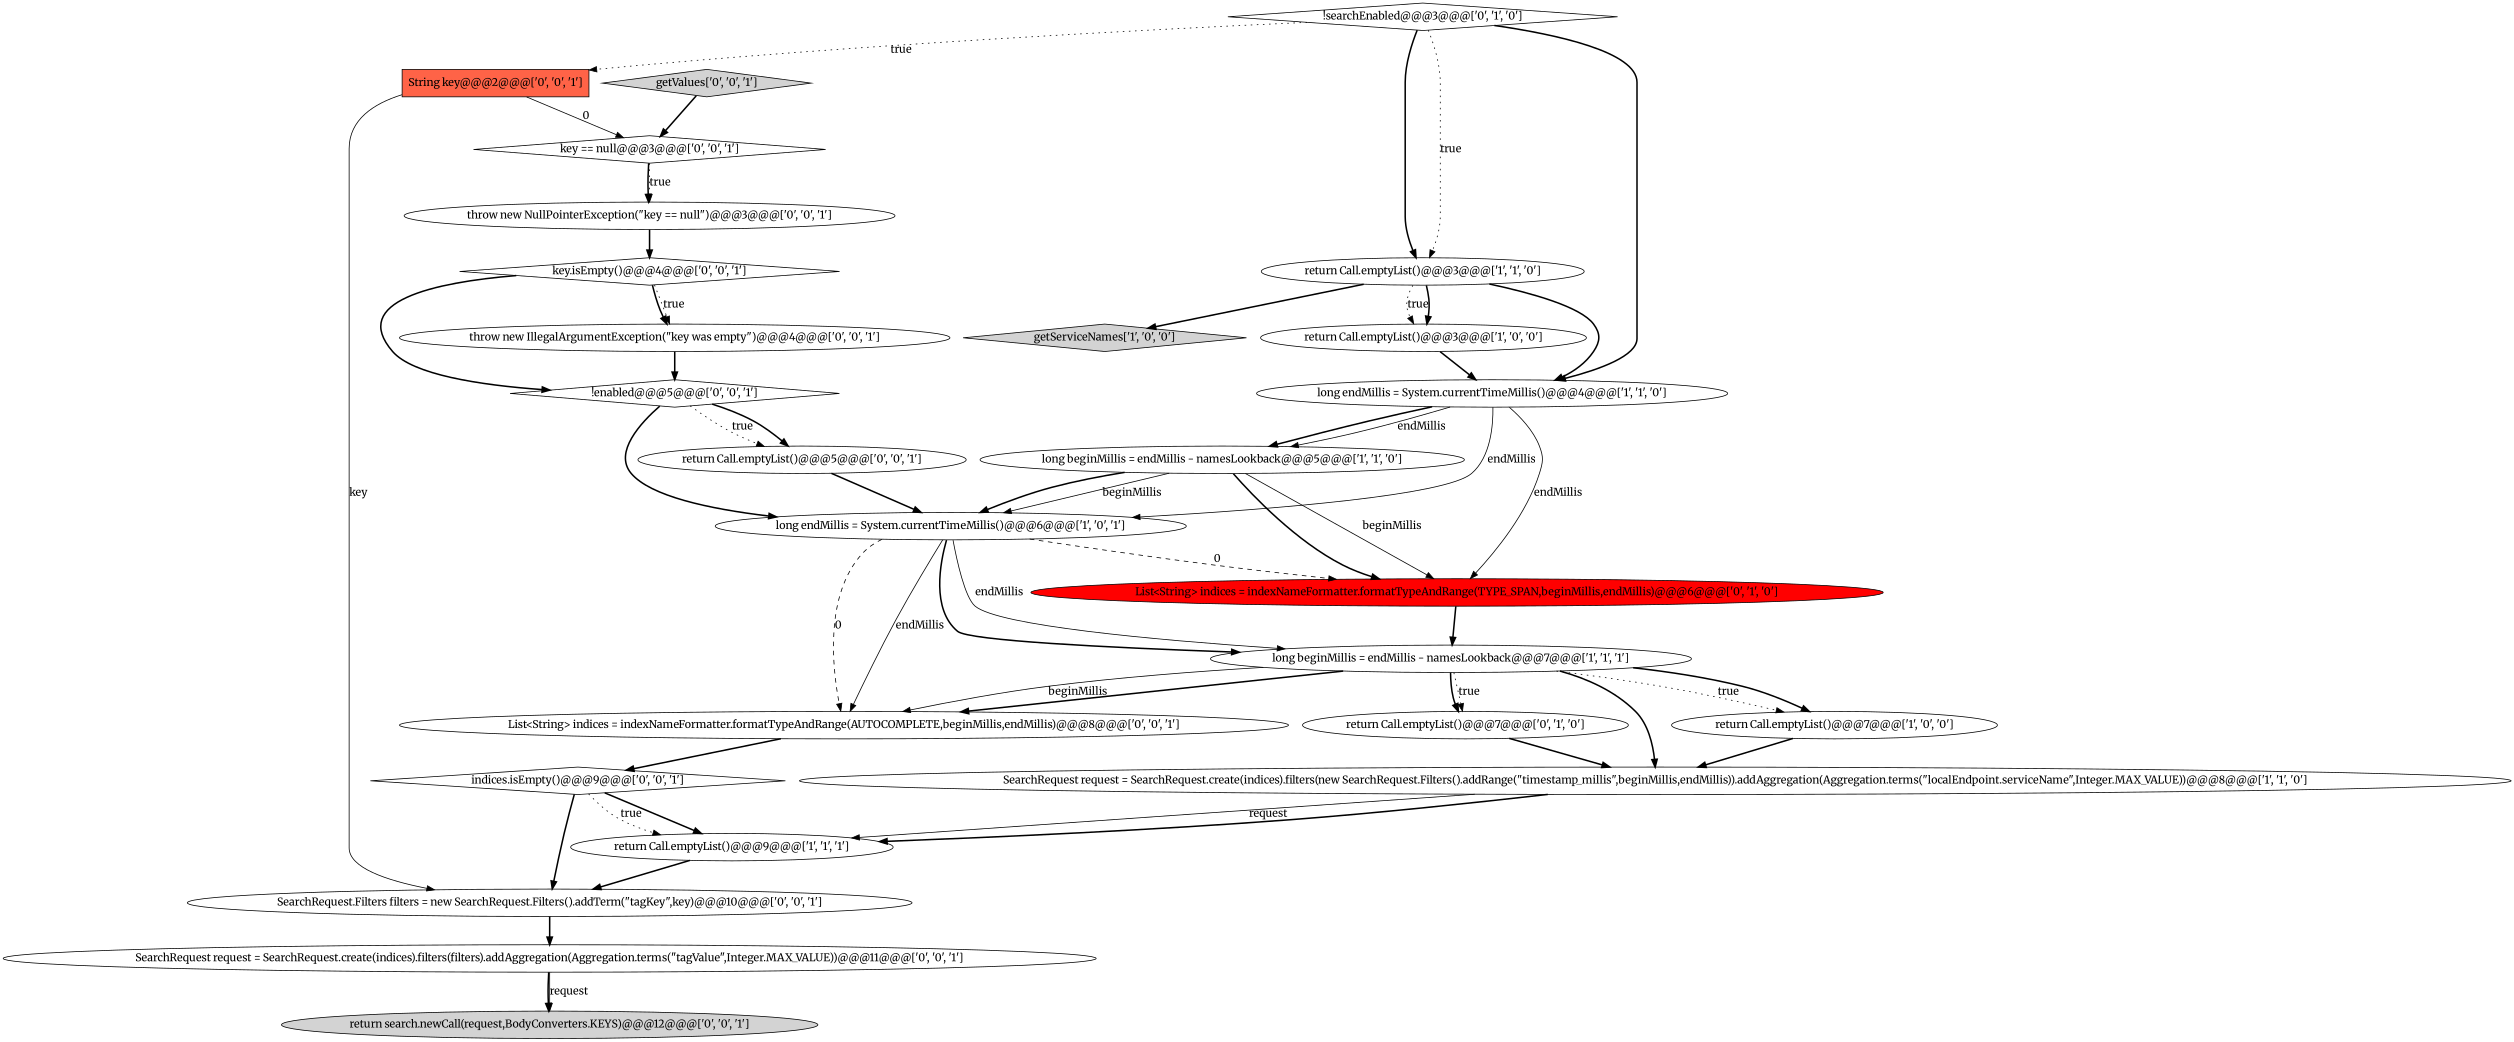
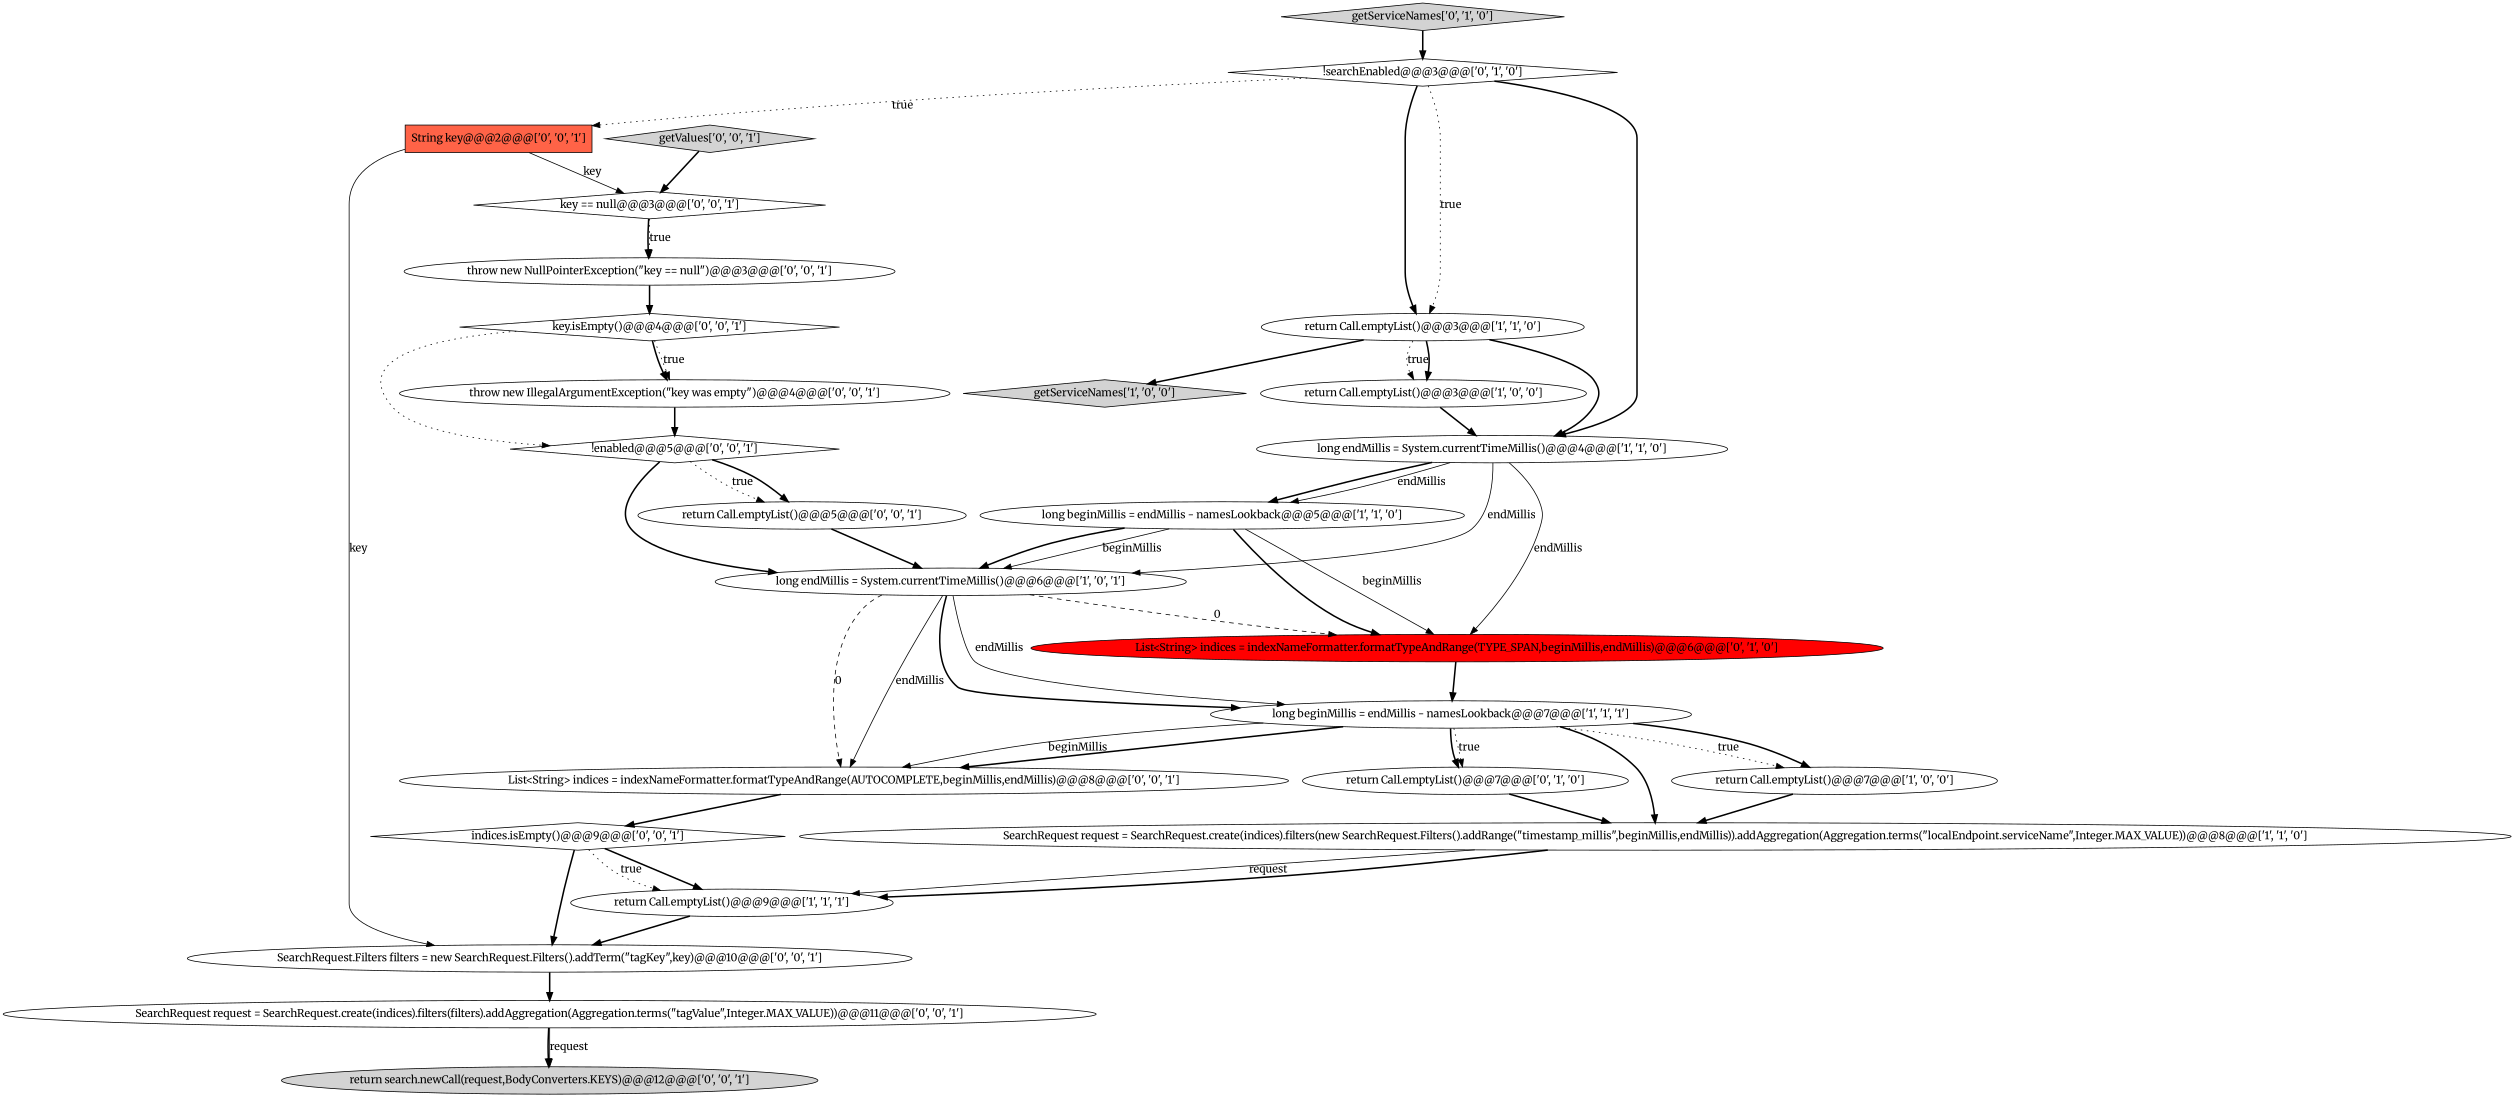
none -> (1423, 17)
(586, 116) -> (593, 172)
(386, 341) -> (386, 397)
